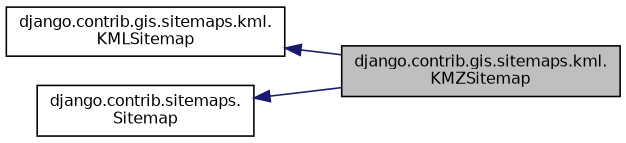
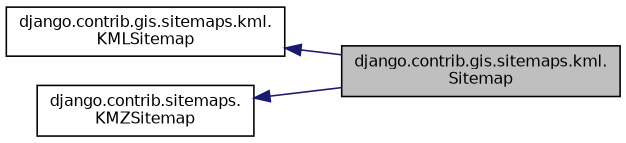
(481, 71) -> (481, 71)
(146, 111) -> (146, 111)
